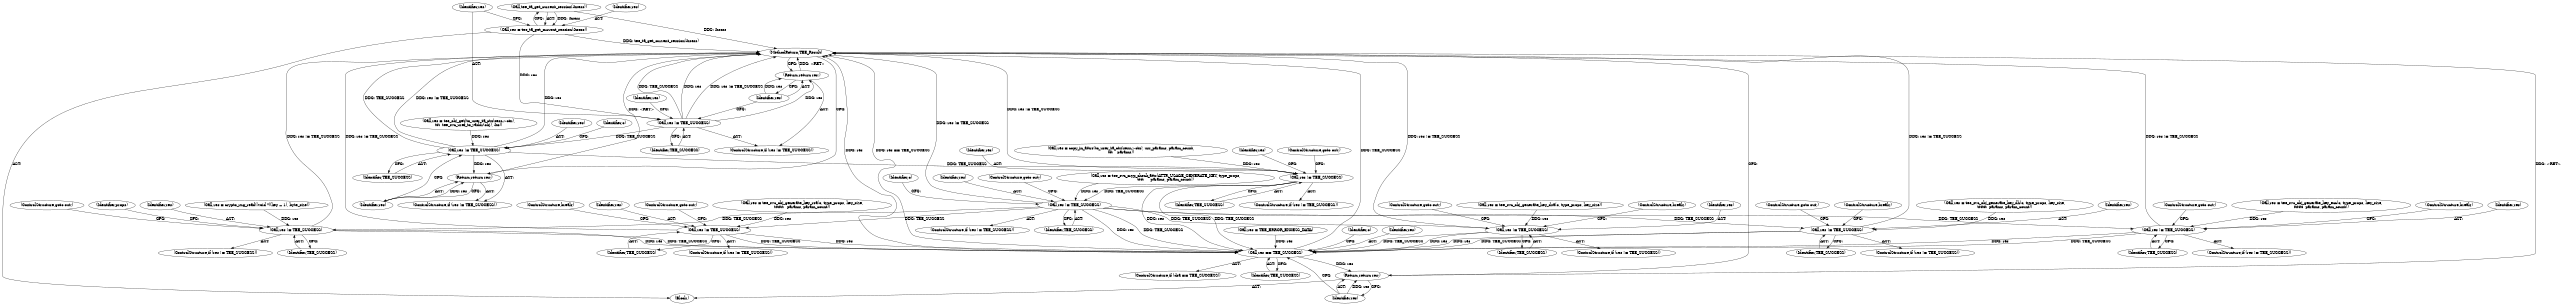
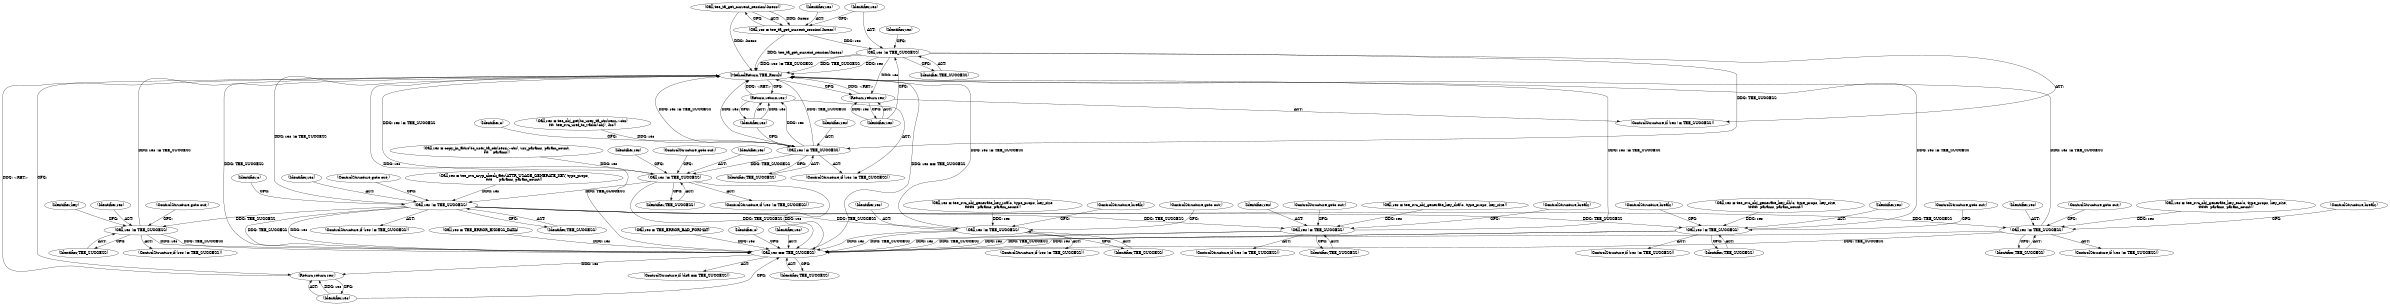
(112, 205) -> (65, 205)
(257, 205) -> none
none -> (672, 230)
(682, 298) -> none
